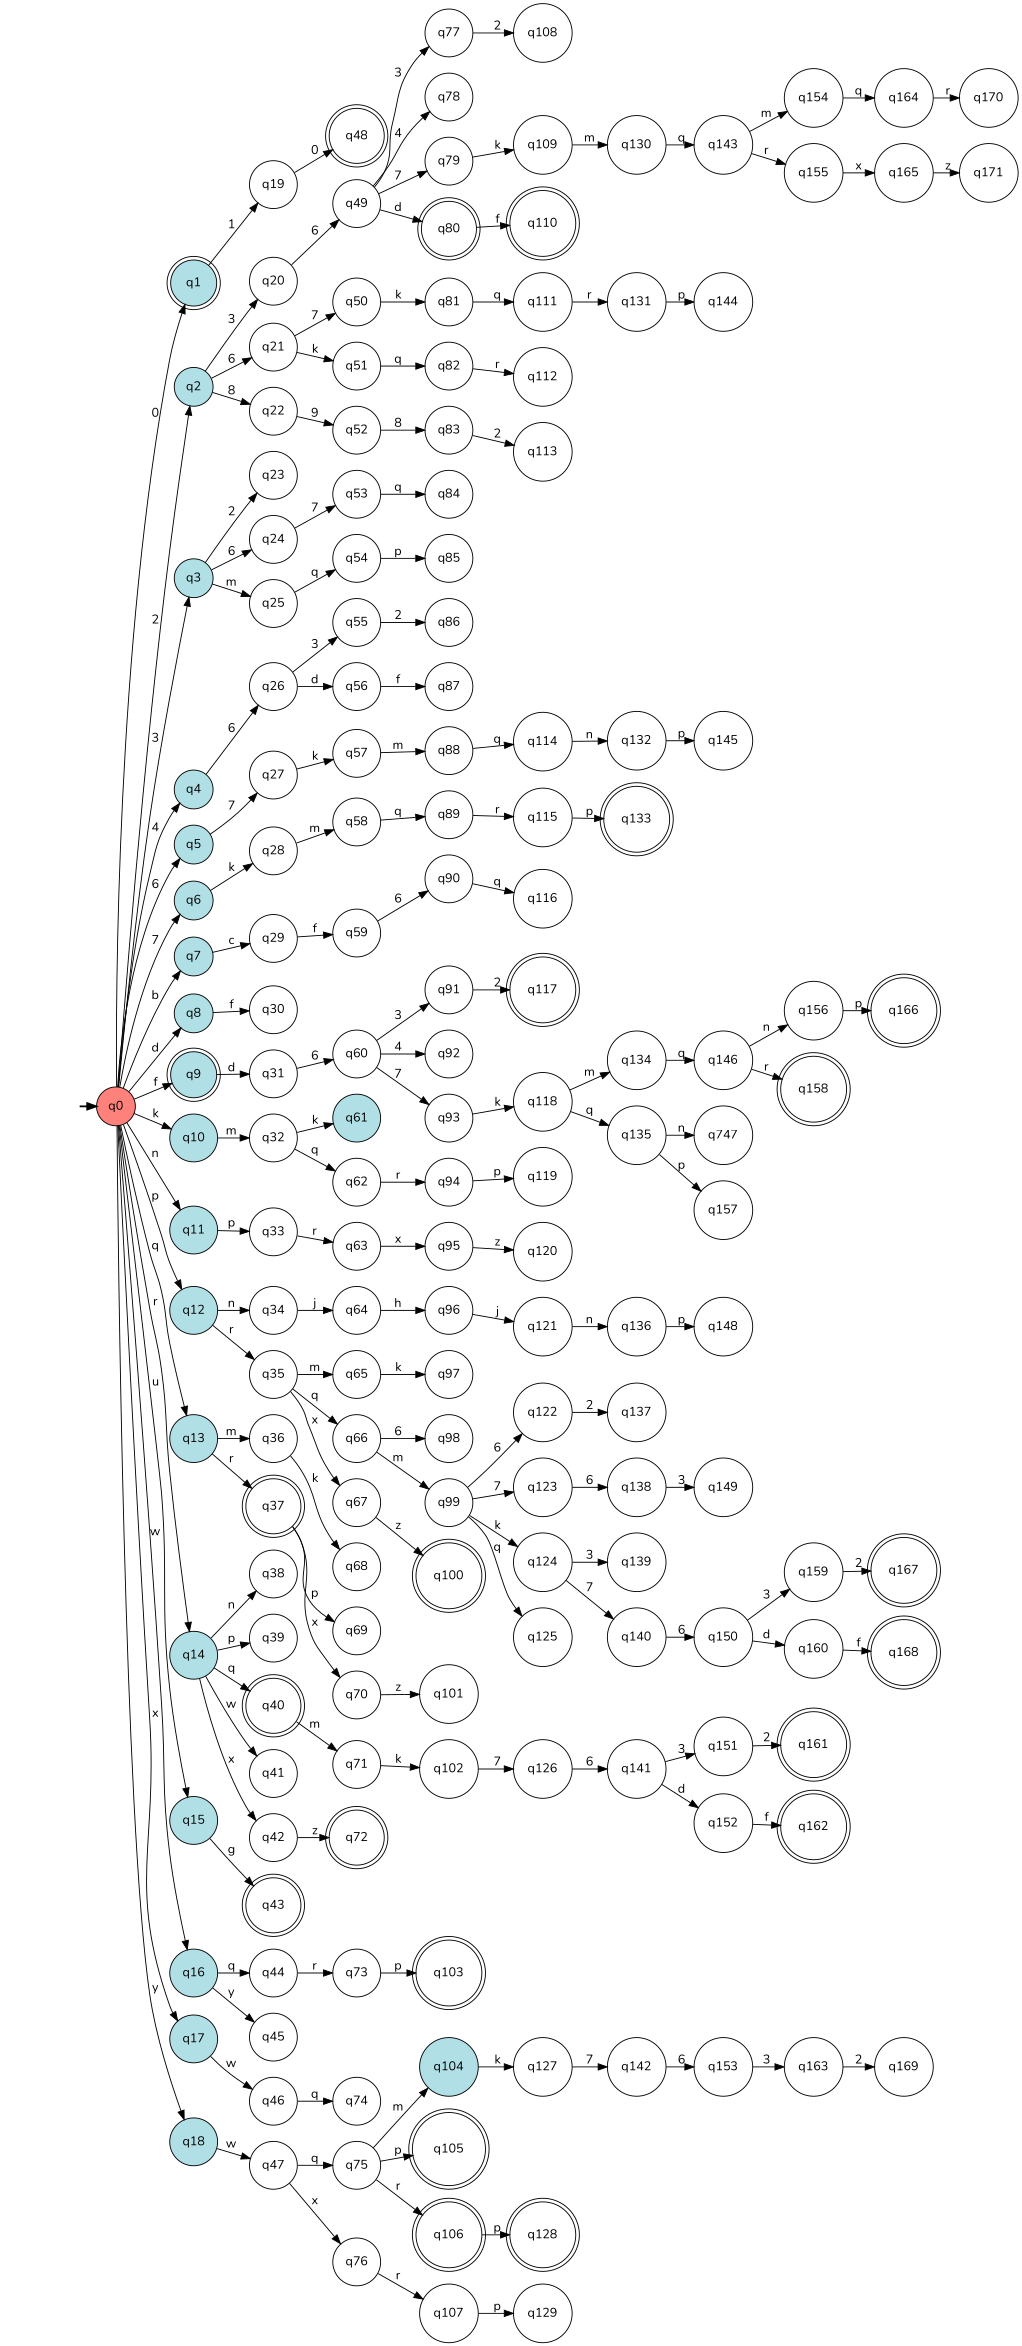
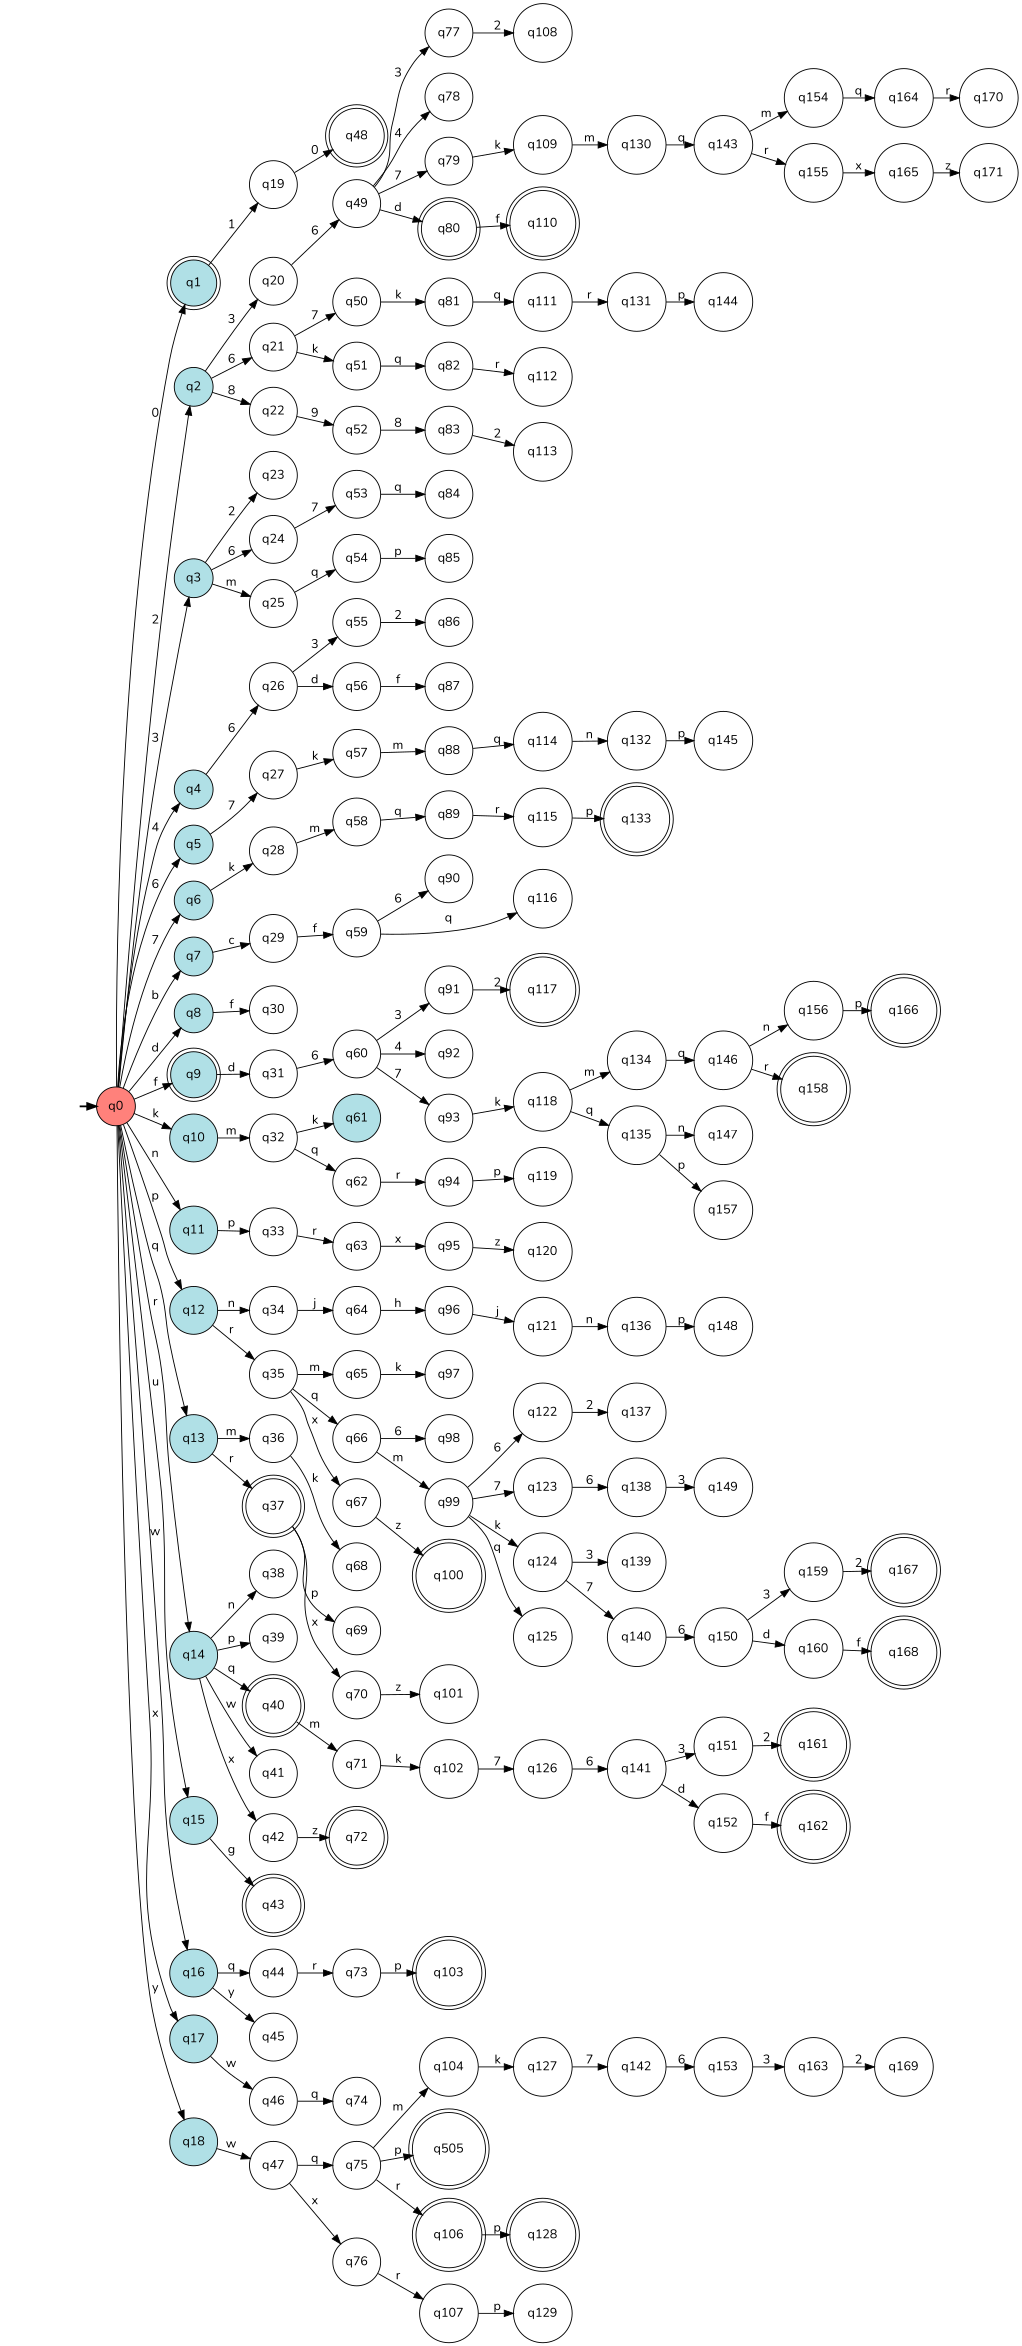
(489, 887) -> (446, 932)
(723, 1135) -> (723, 1135)
(449, 2067) -> (449, 2067)
(449, 2149) -> (449, 2149)
